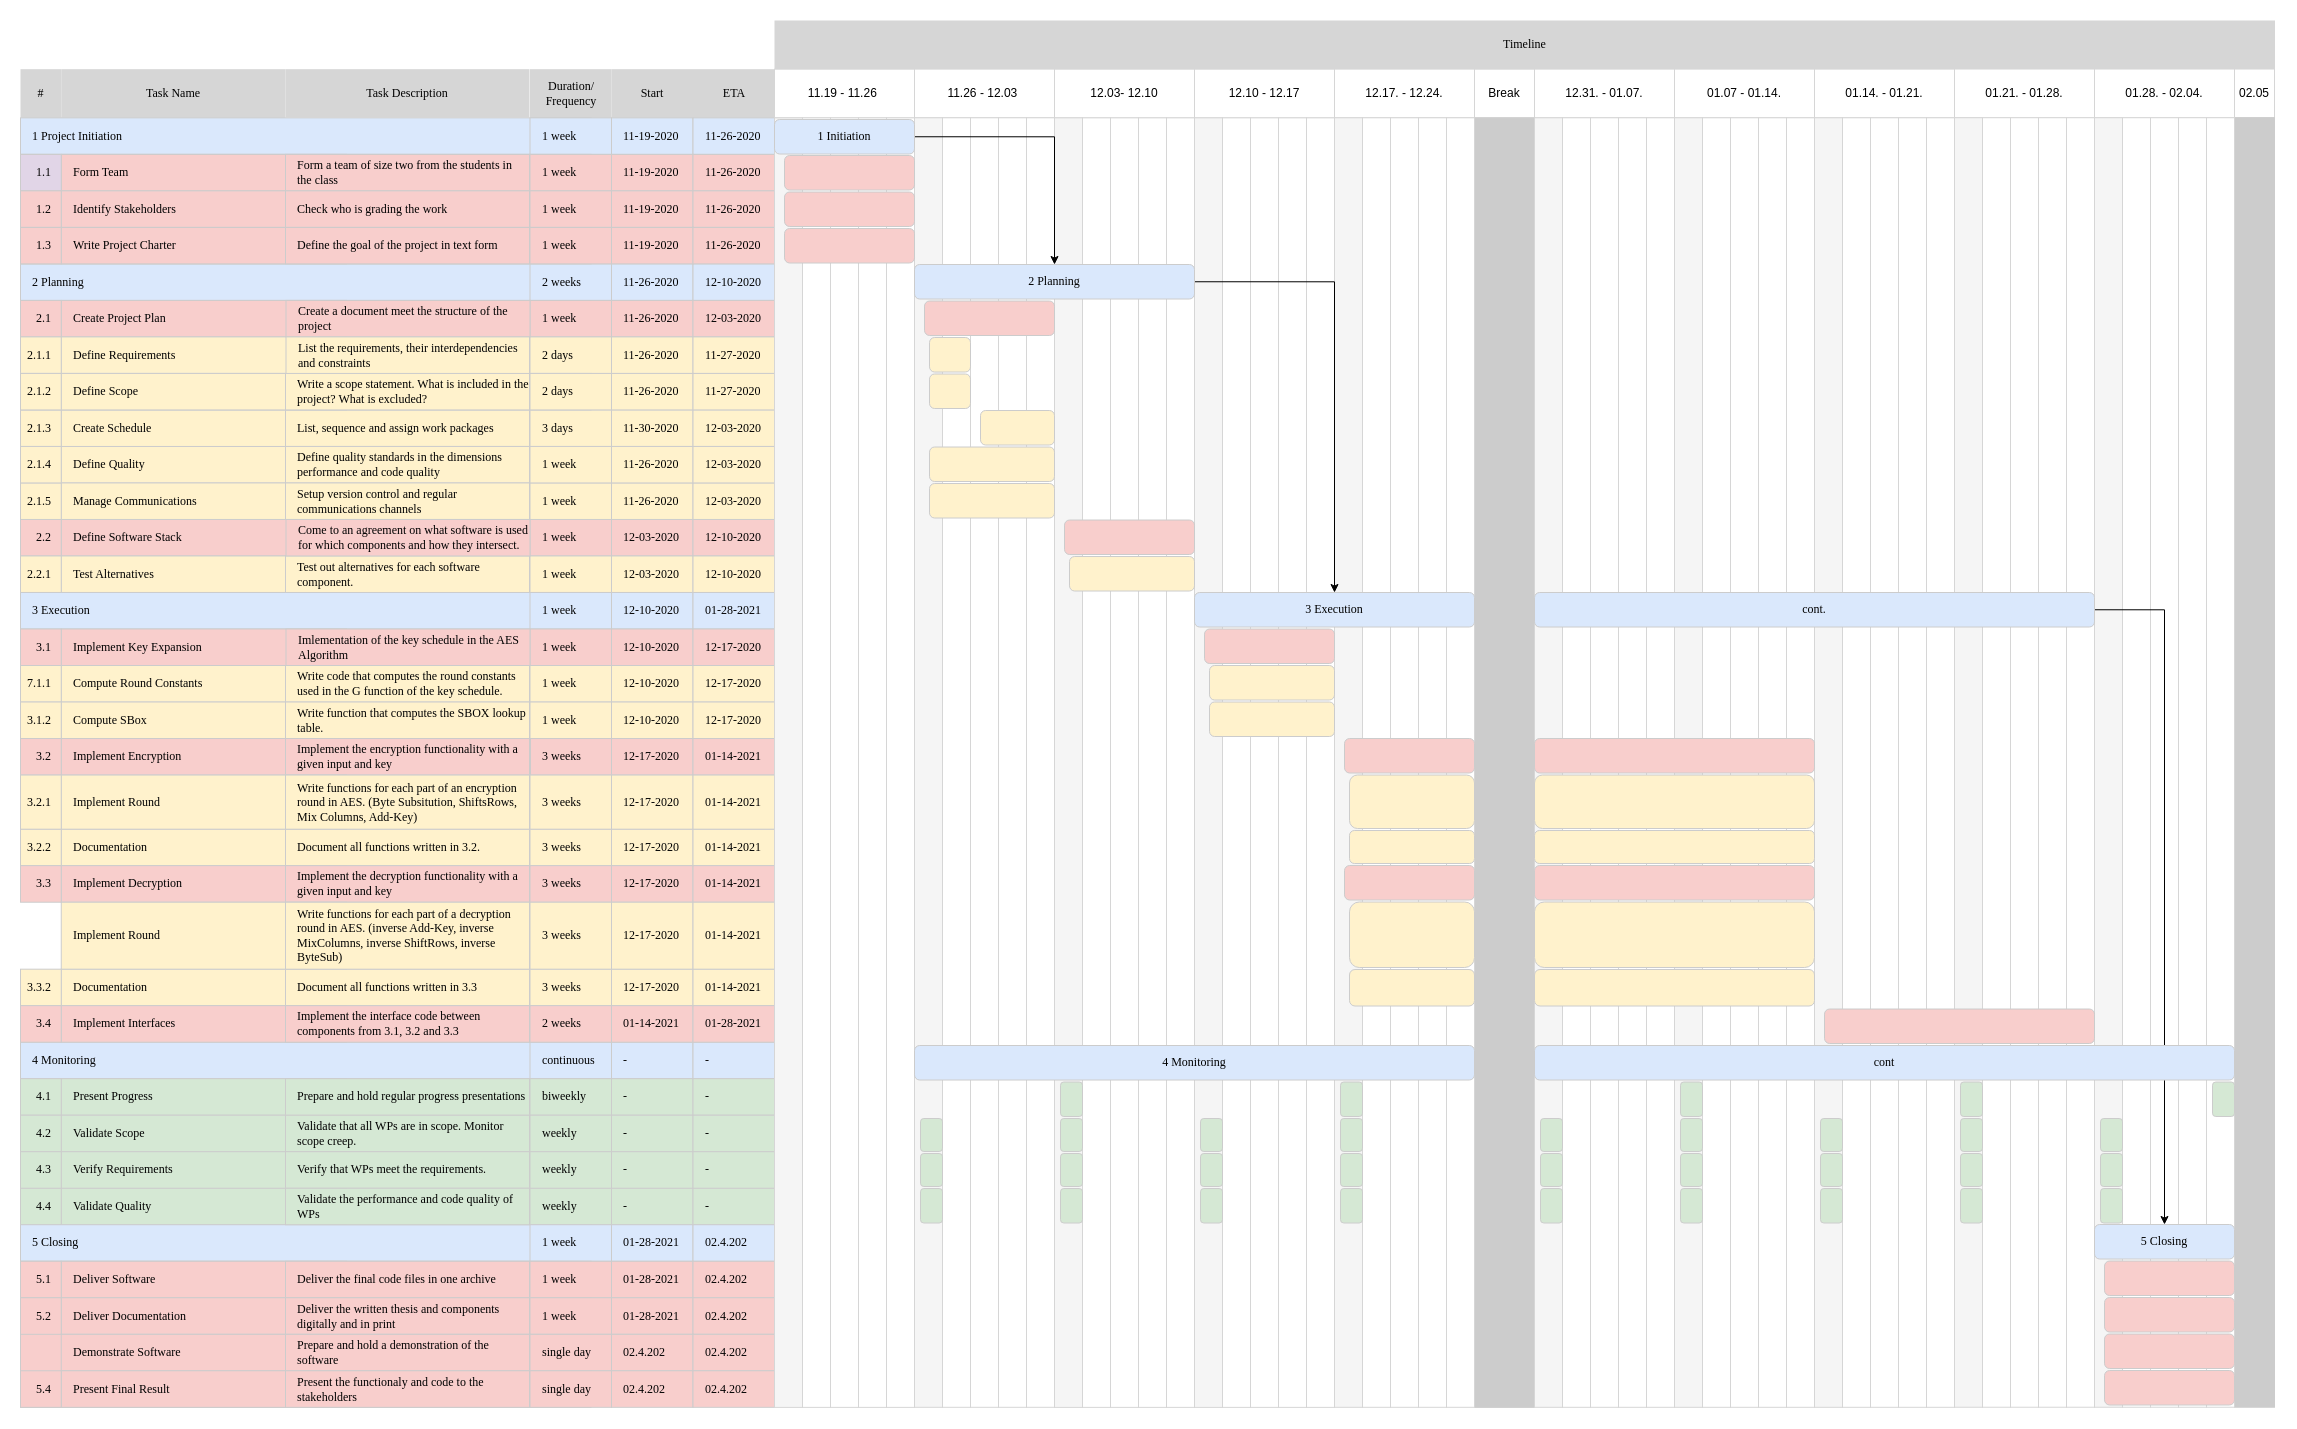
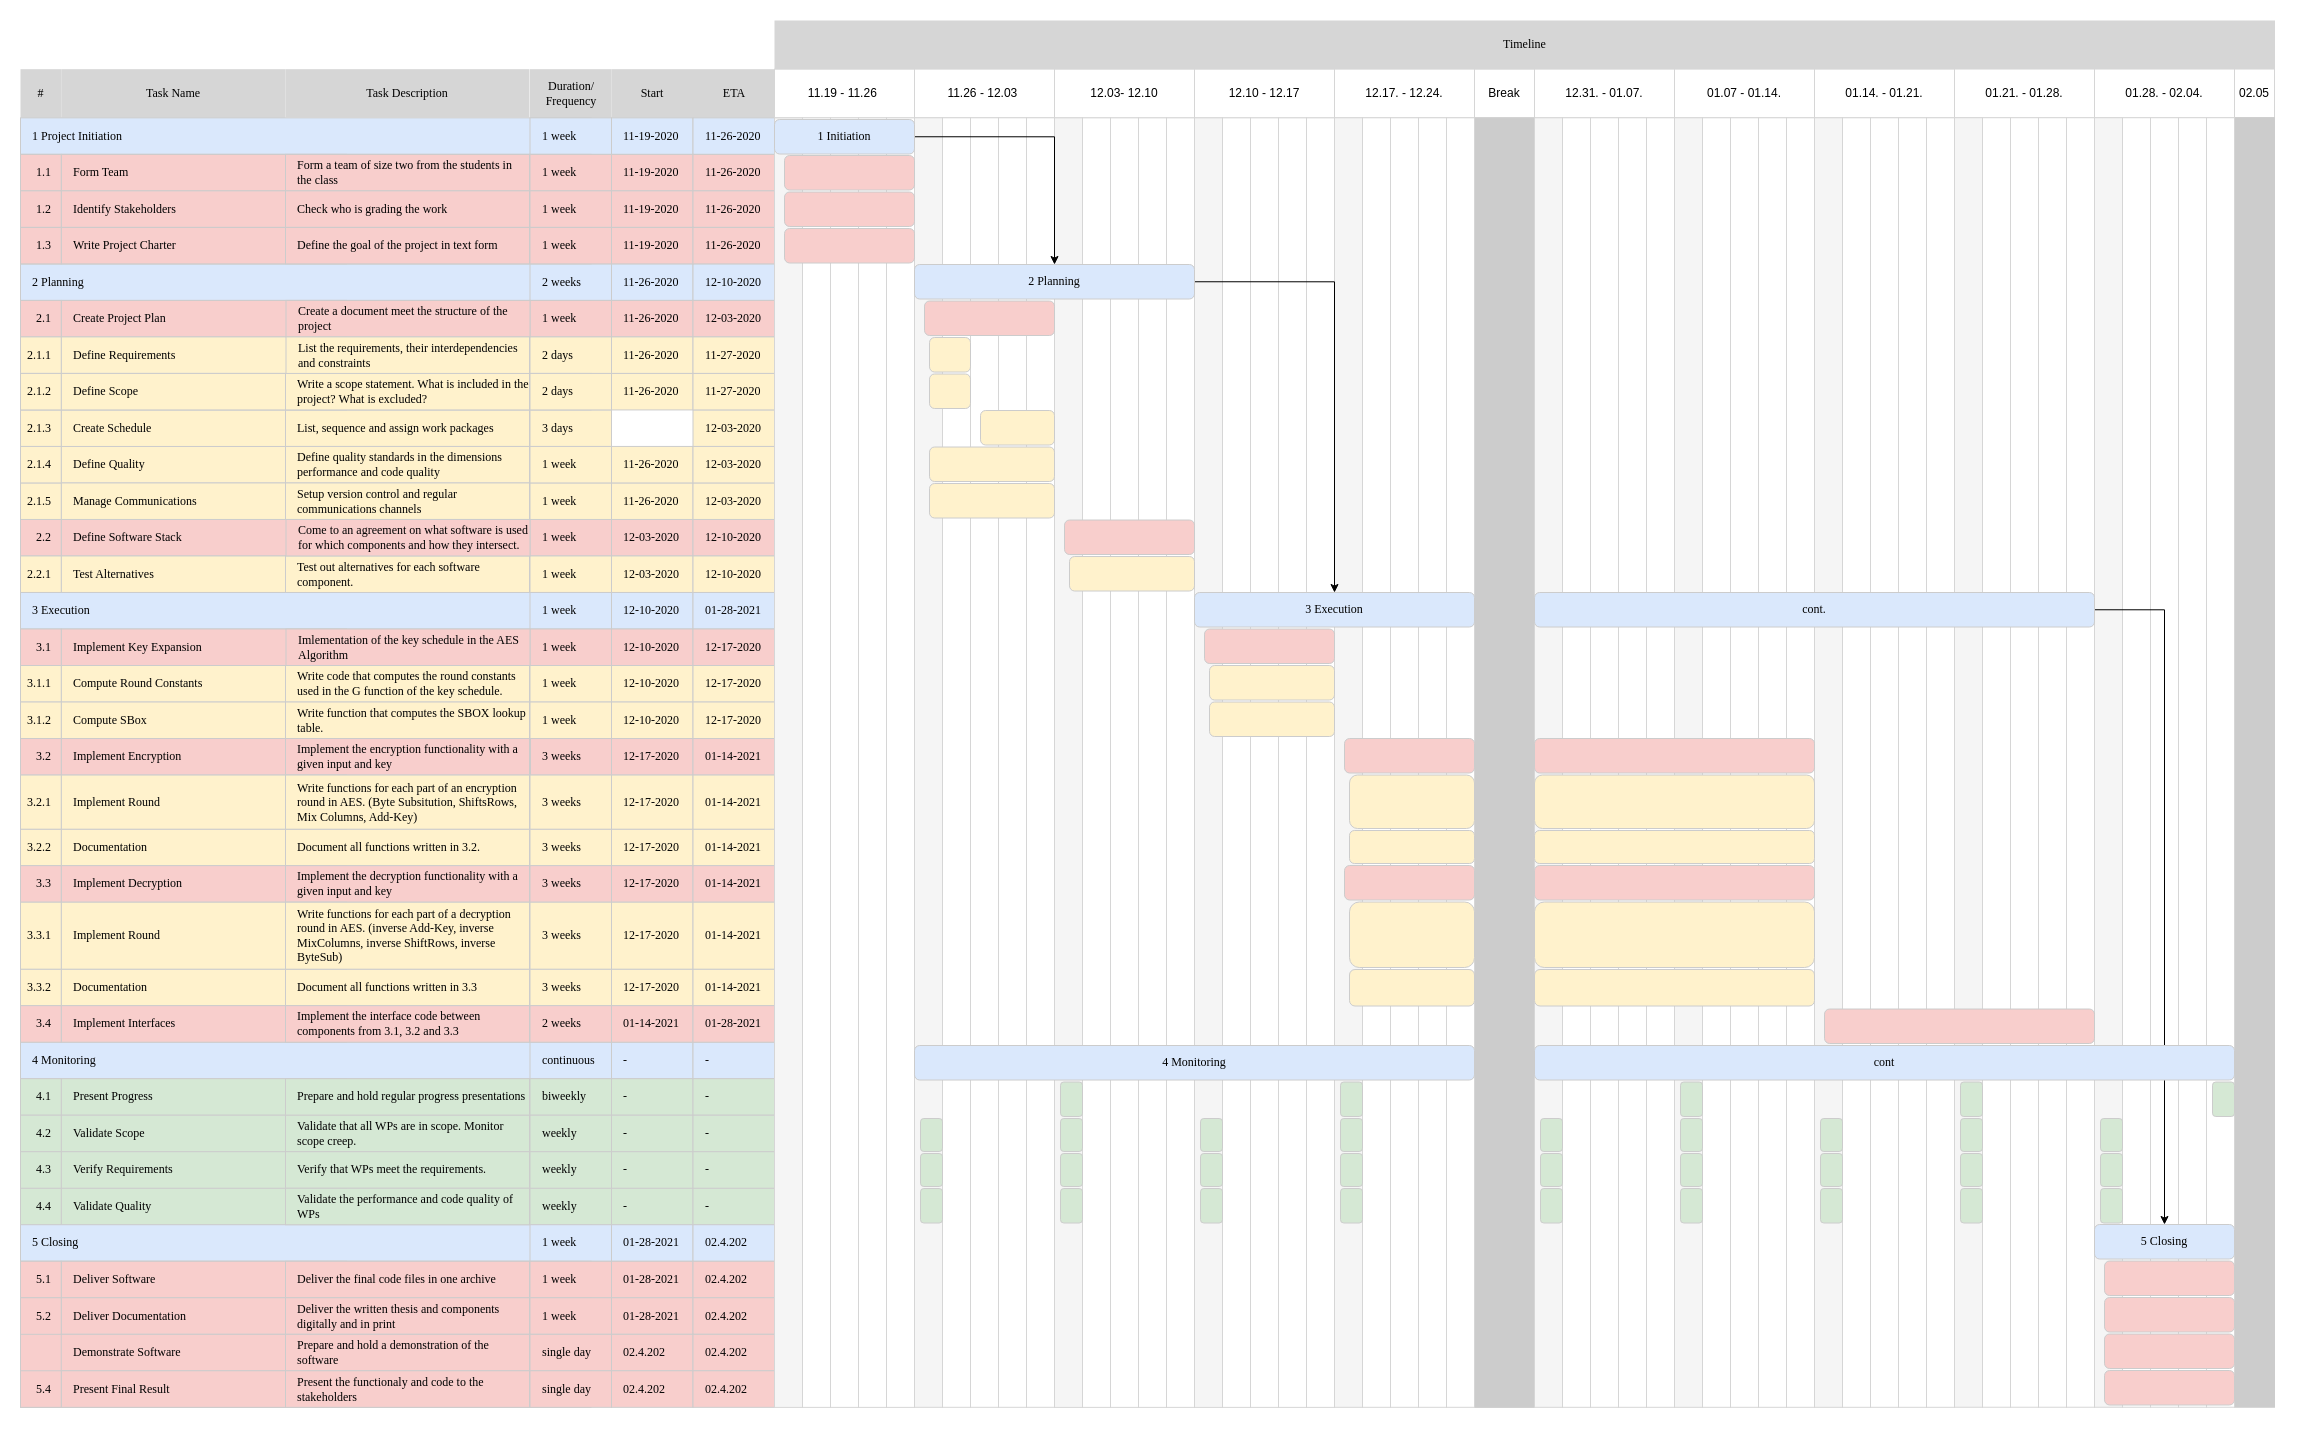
(41, 173) -> (41, 173)
(652, 428) -> none
(41, 684) -> (41, 684)
none -> (41, 936)
